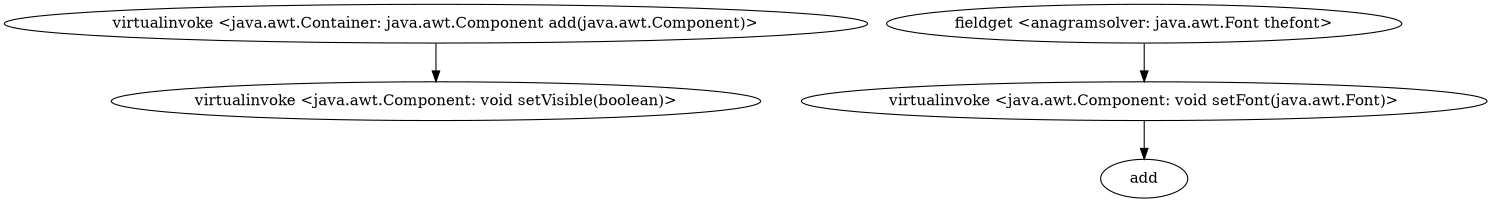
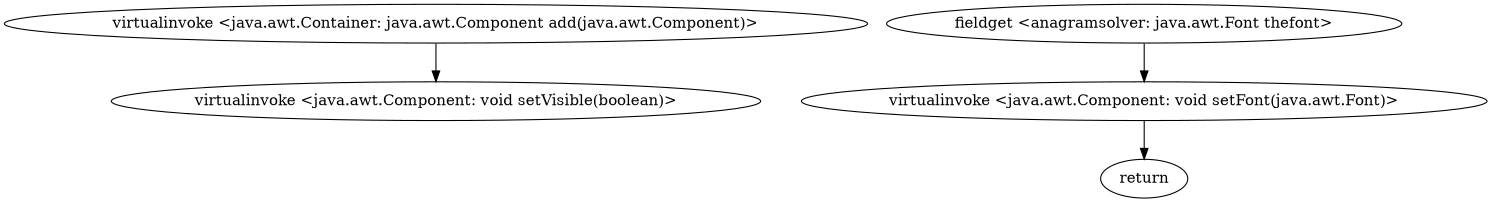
(1144, 179) -> (1144, 179)
